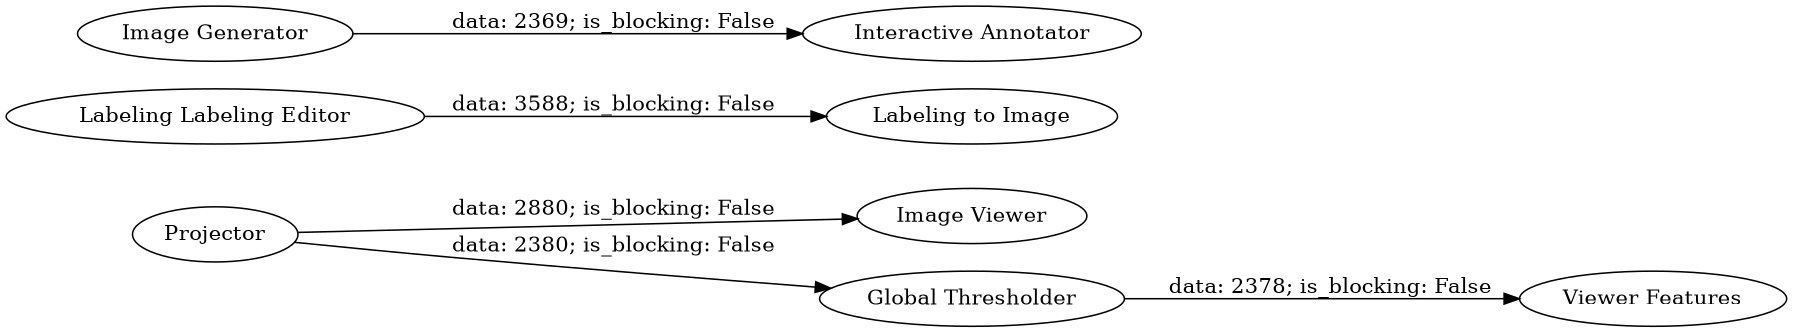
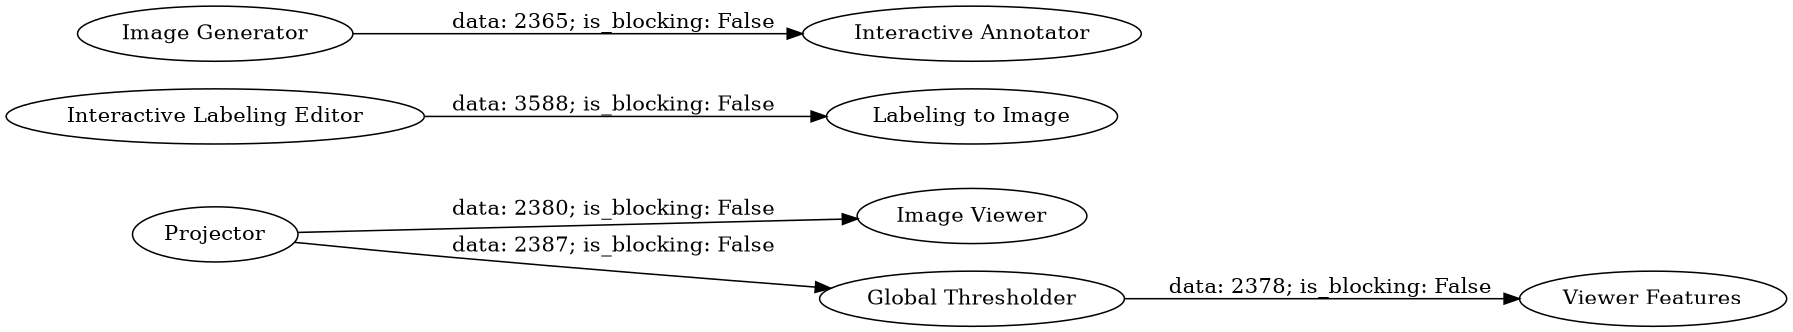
(614, 22) -> (614, 22)
(215, 116) -> (215, 116)
(614, 209) -> (614, 209)
(614, 246) -> (614, 246)
